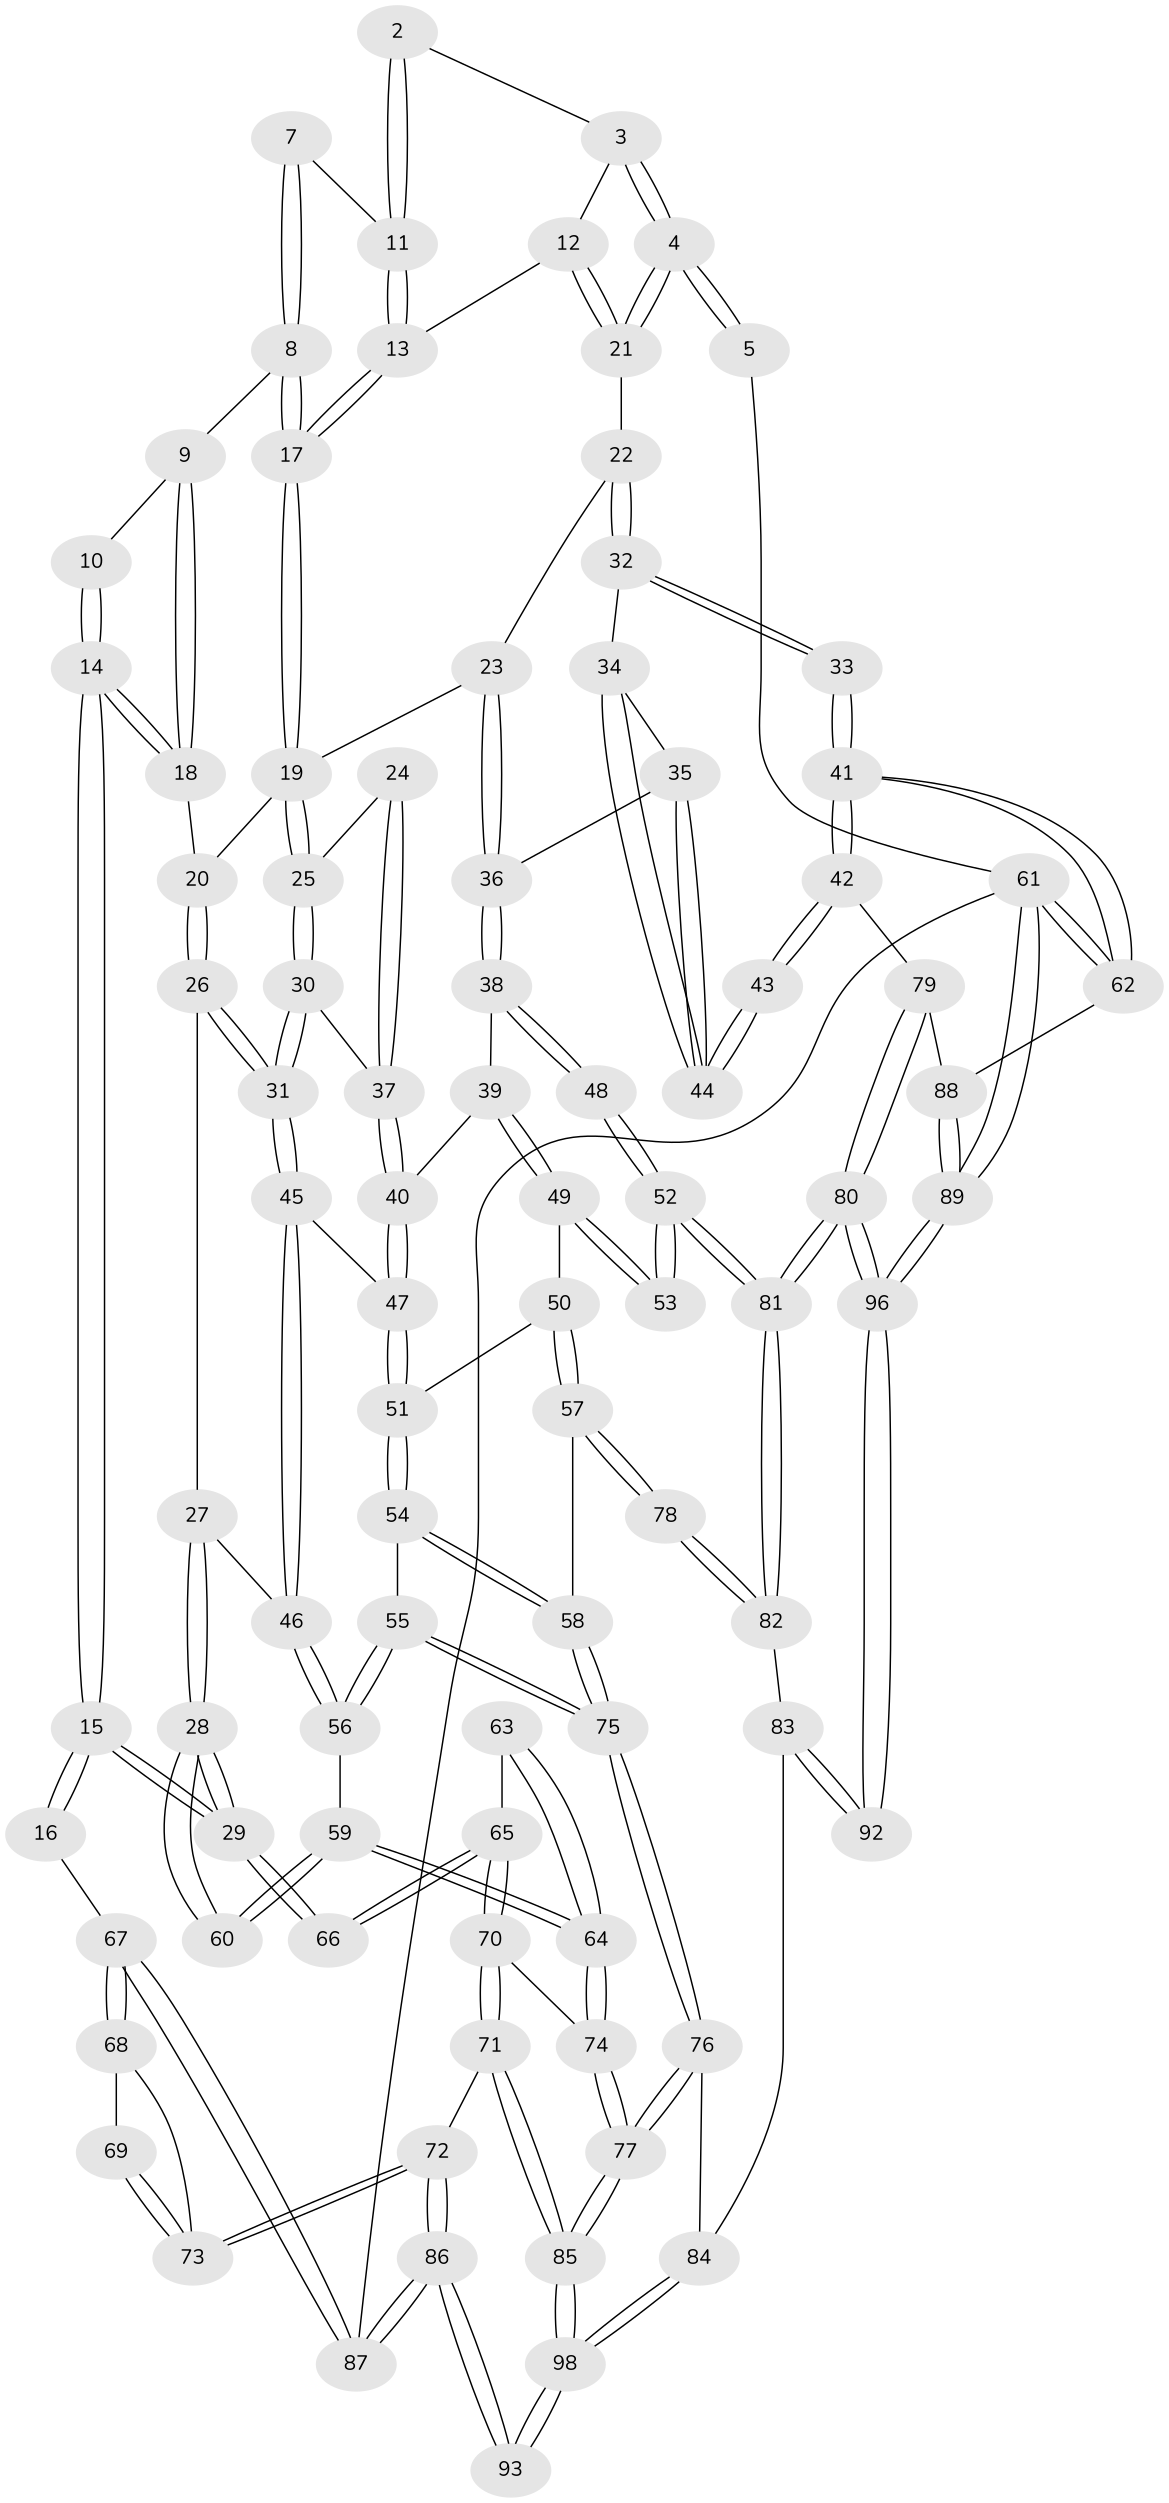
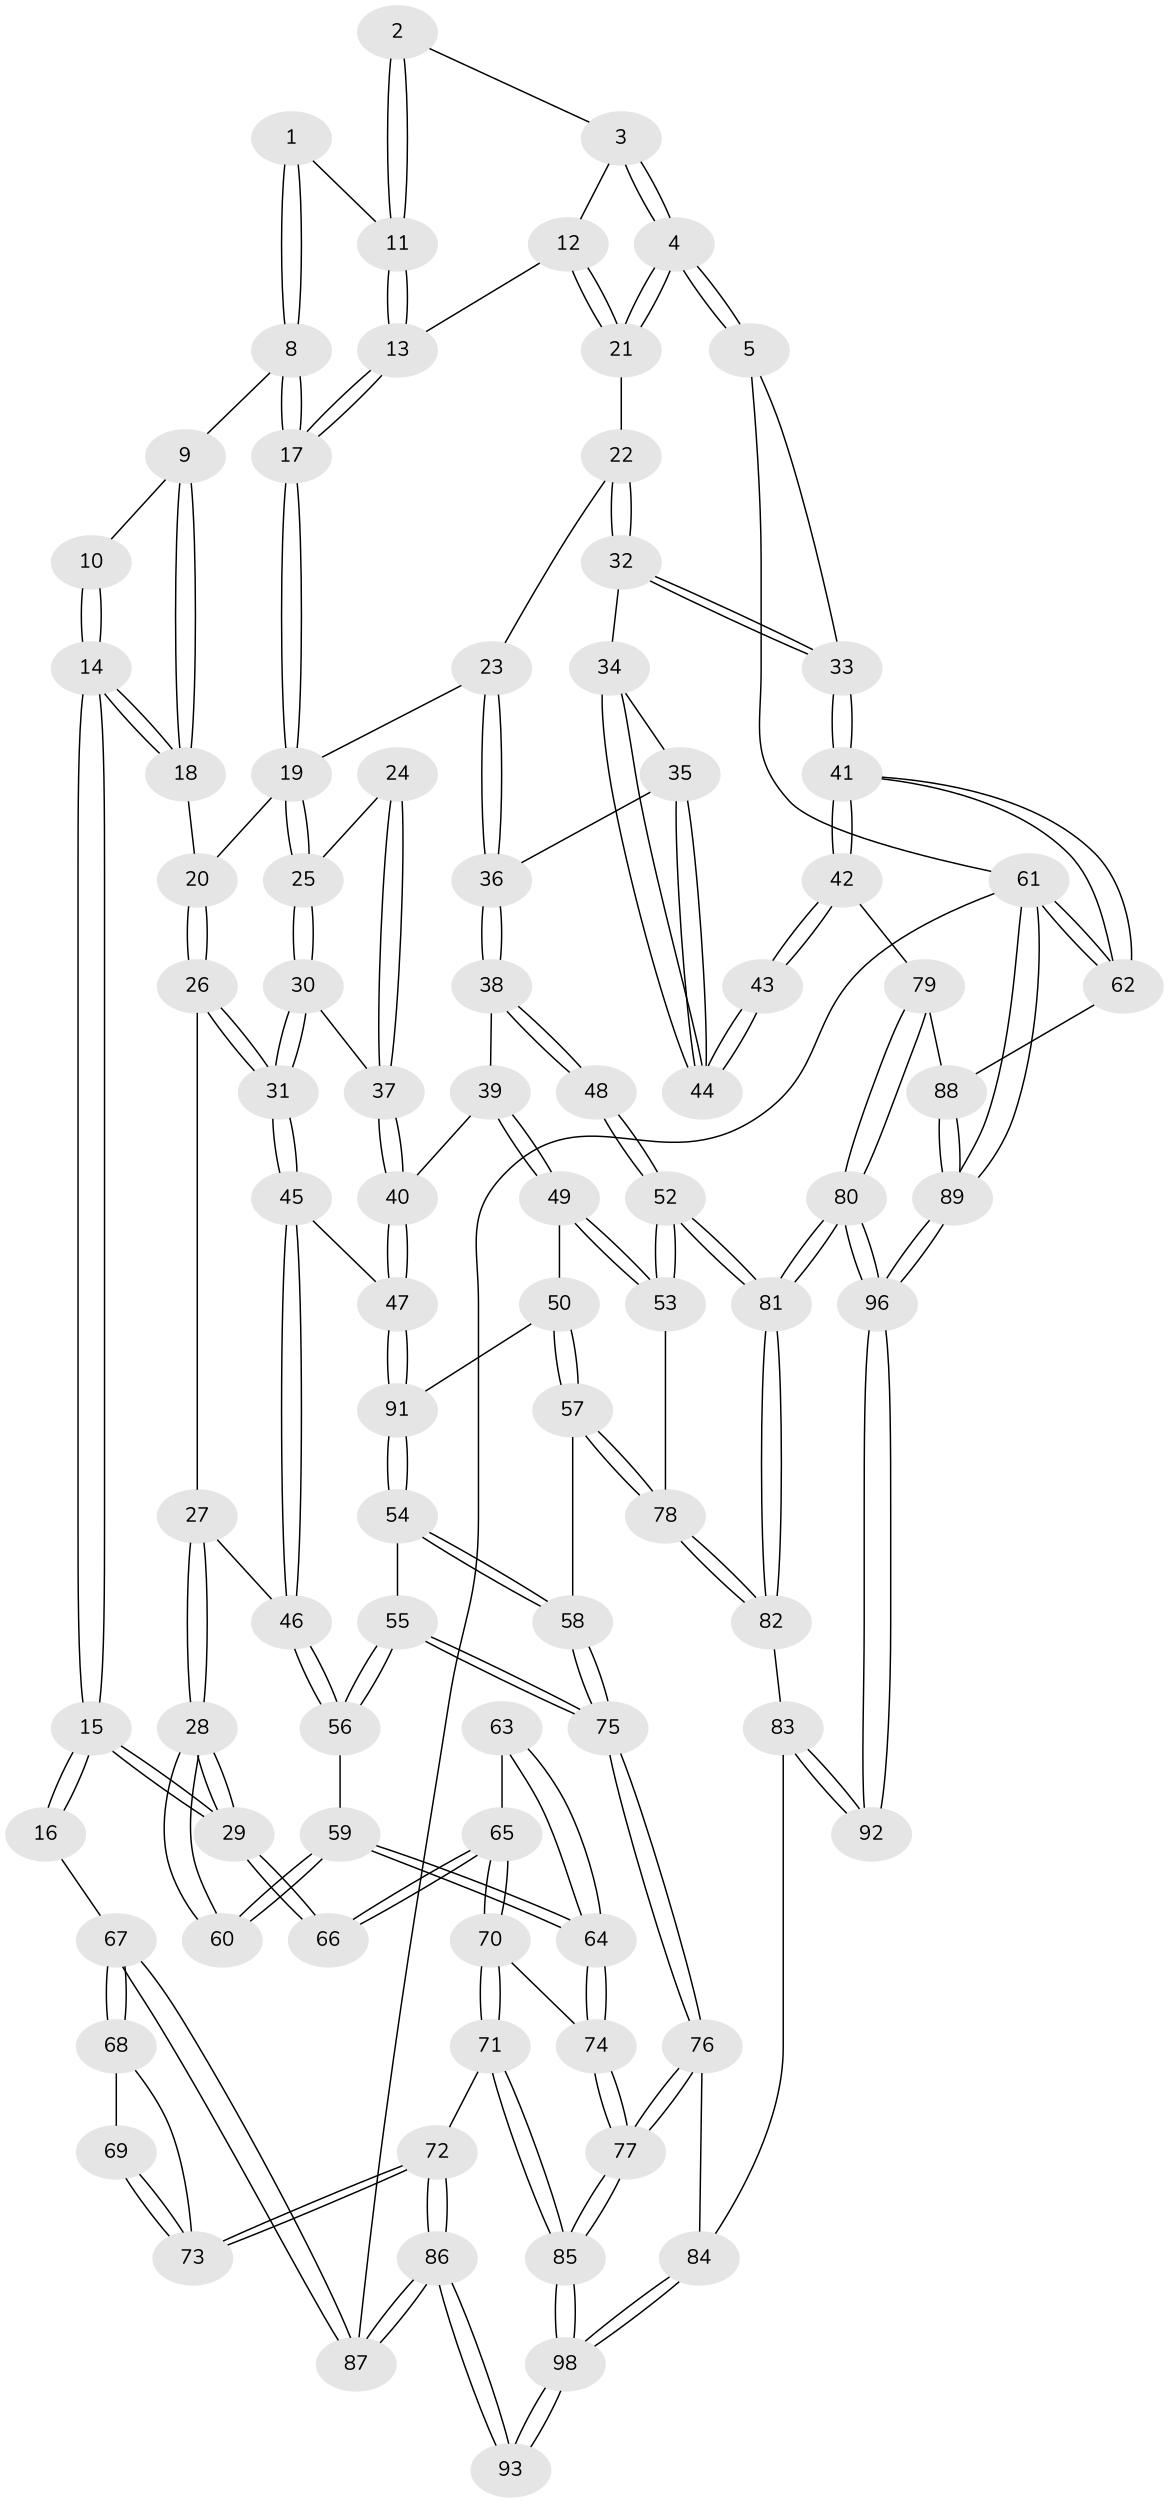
(292, 138) -> (292, 138)
none -> (805, 507)
(398, 1410) -> (398, 1410)
none -> (665, 1410)
